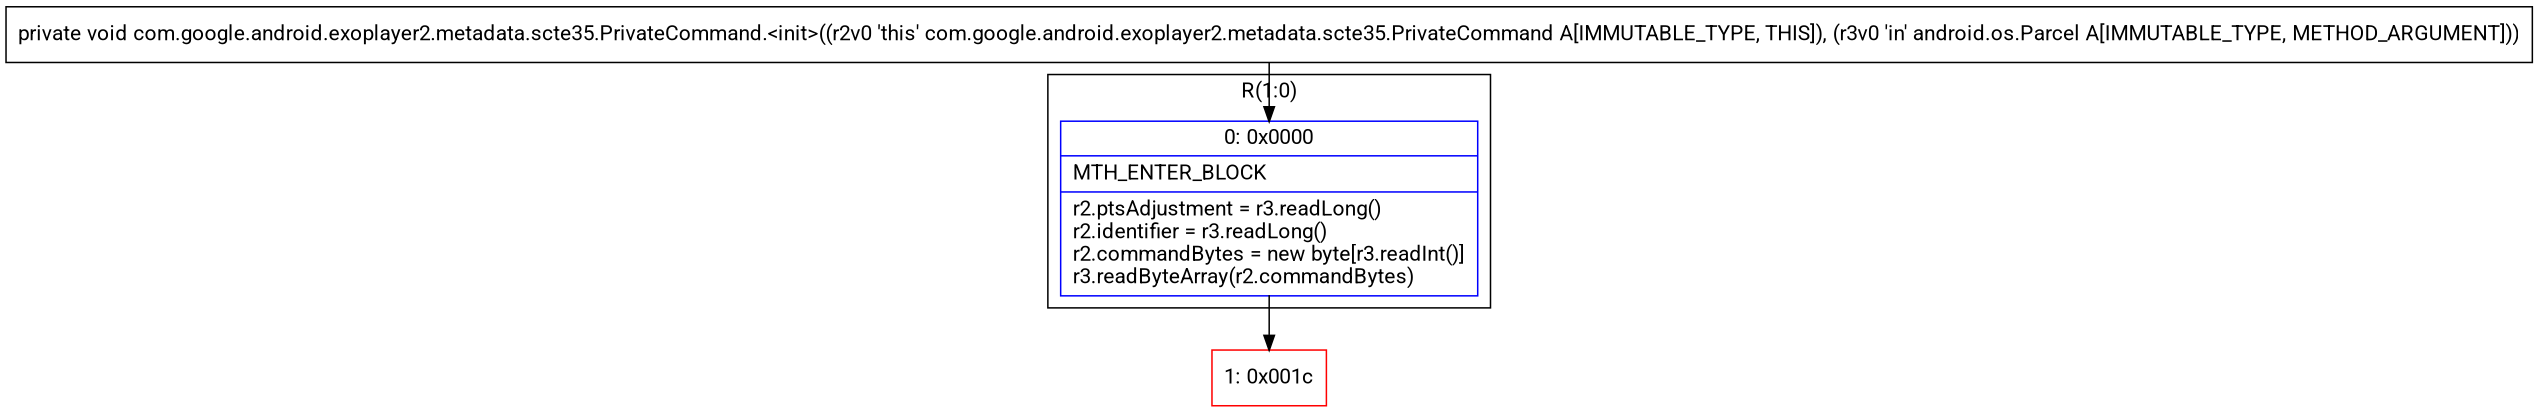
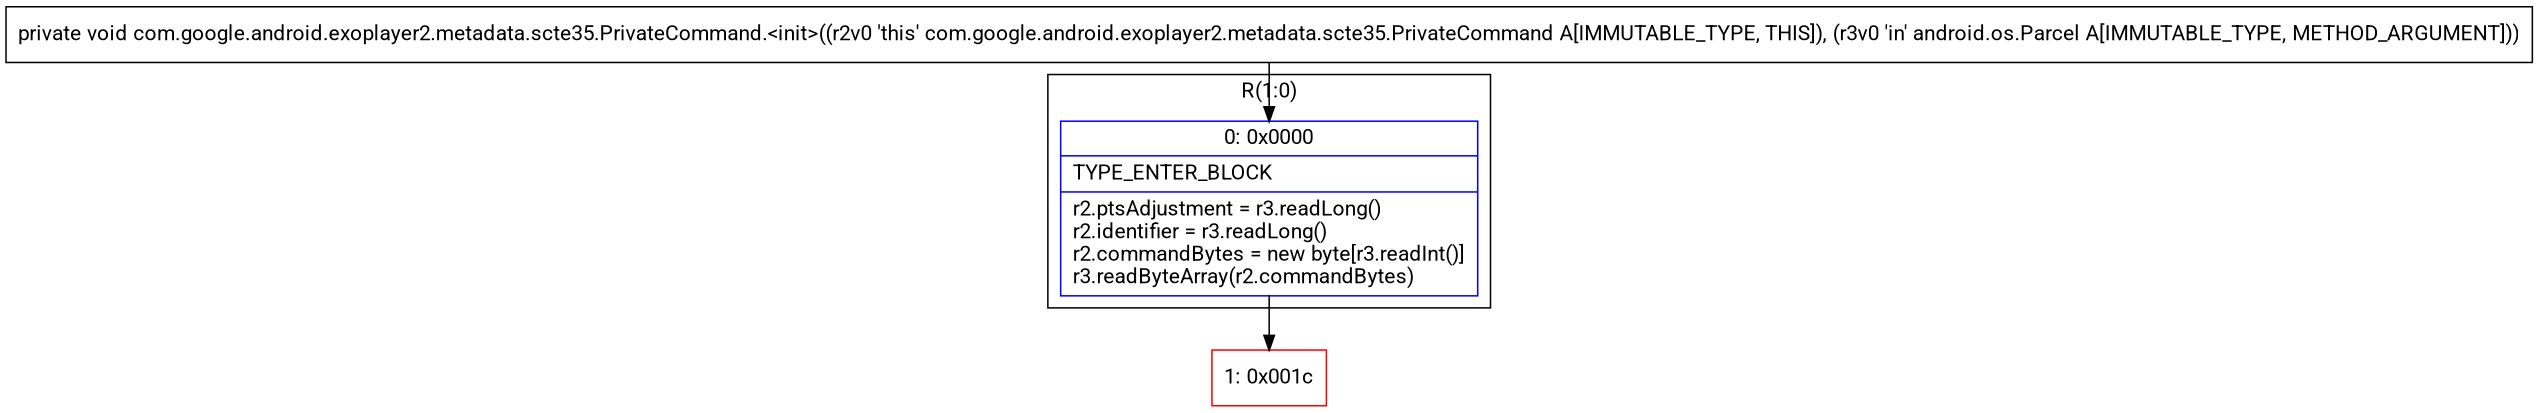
(1171, 173) -> (1173, 173)
